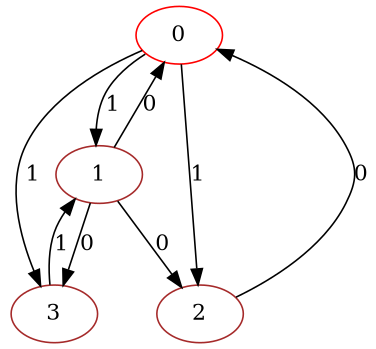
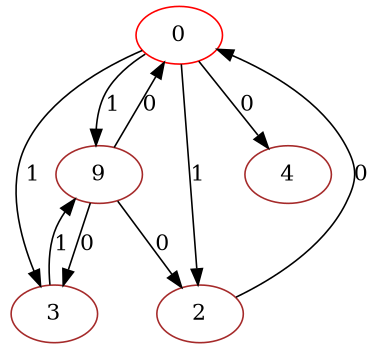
(99, 175) -> (99, 175)
none -> (288, 175)
